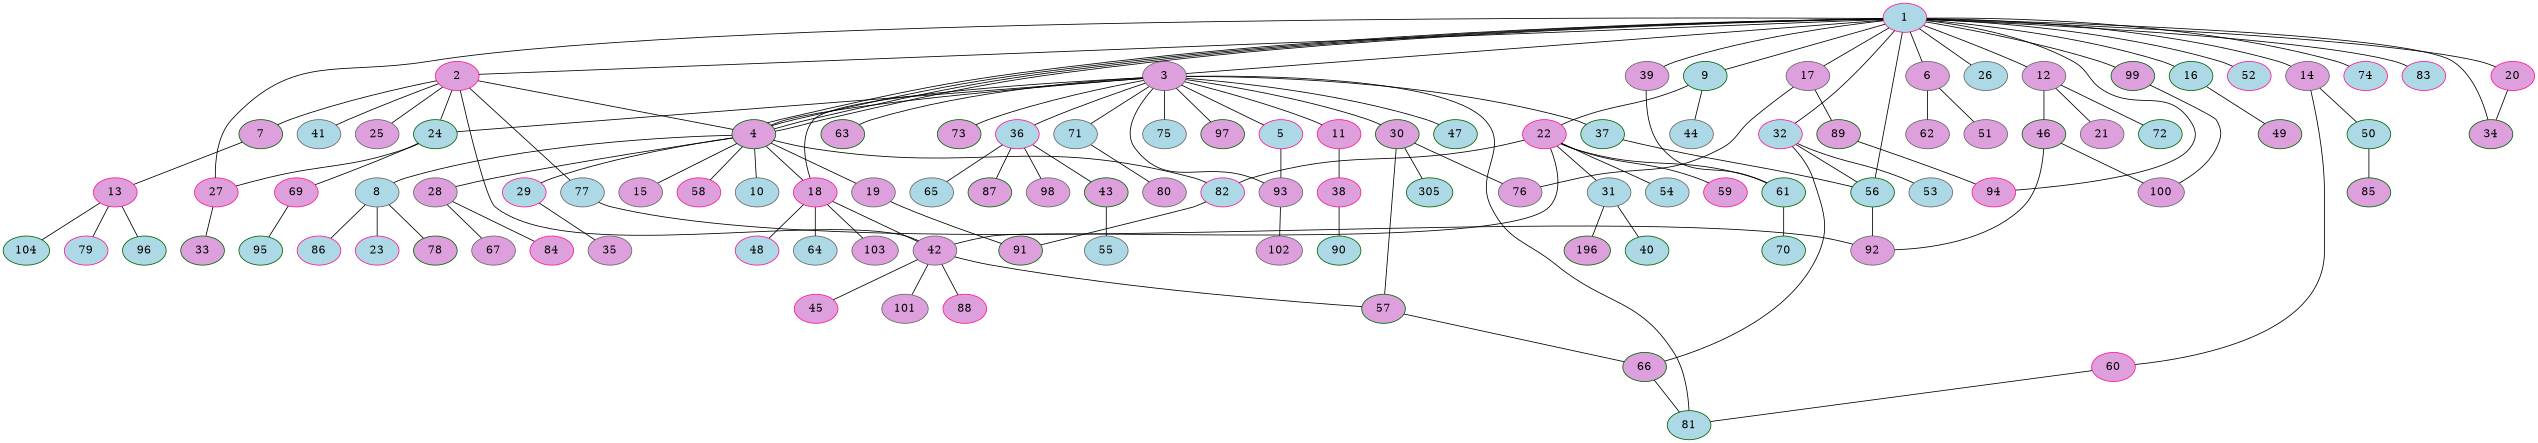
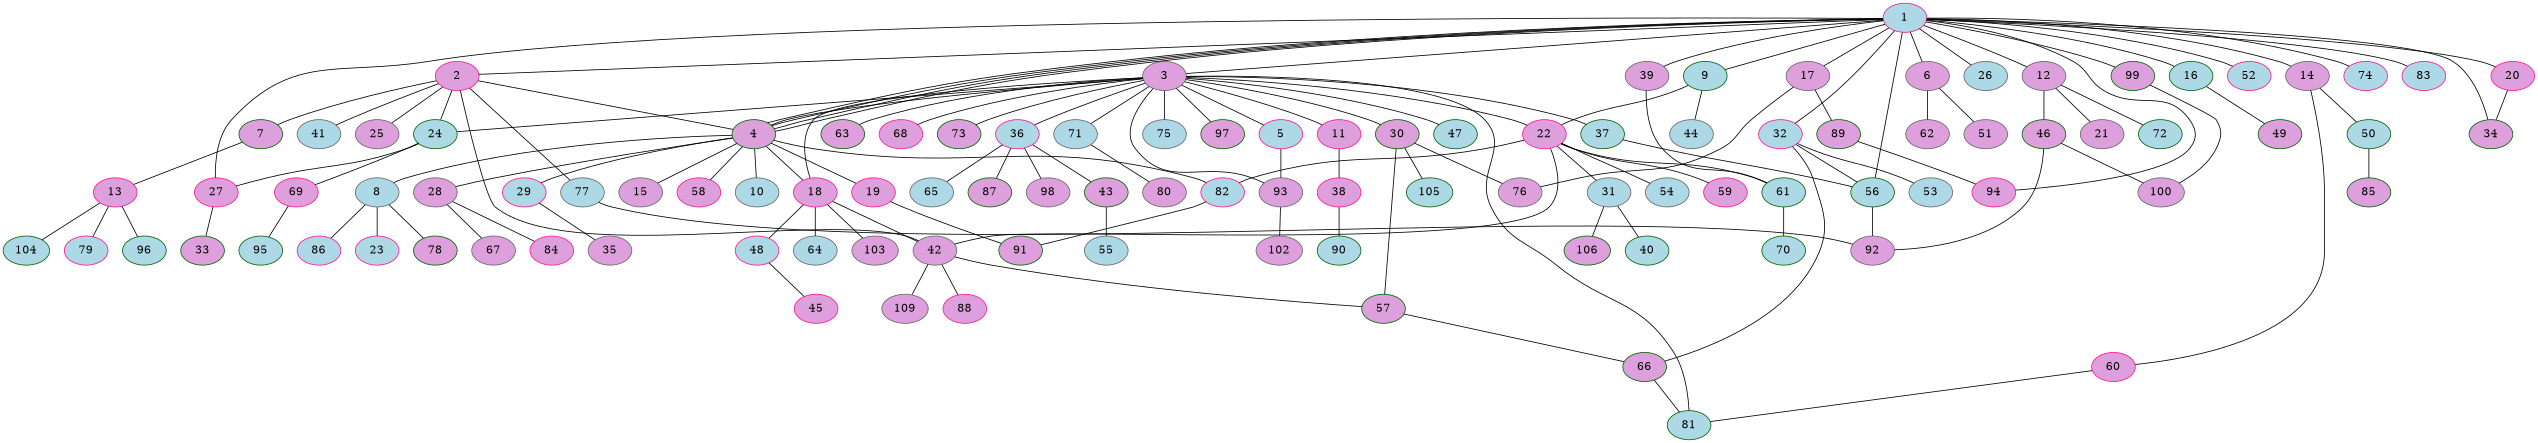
none -> (1358, 91)
none -> (901, 134)
(873, 192) -> (873, 192)
(1430, 192) -> (1430, 192)
(1587, 251) -> (1587, 251)
(876, 280) -> (787, 280)
(905, 309) -> (905, 309)
